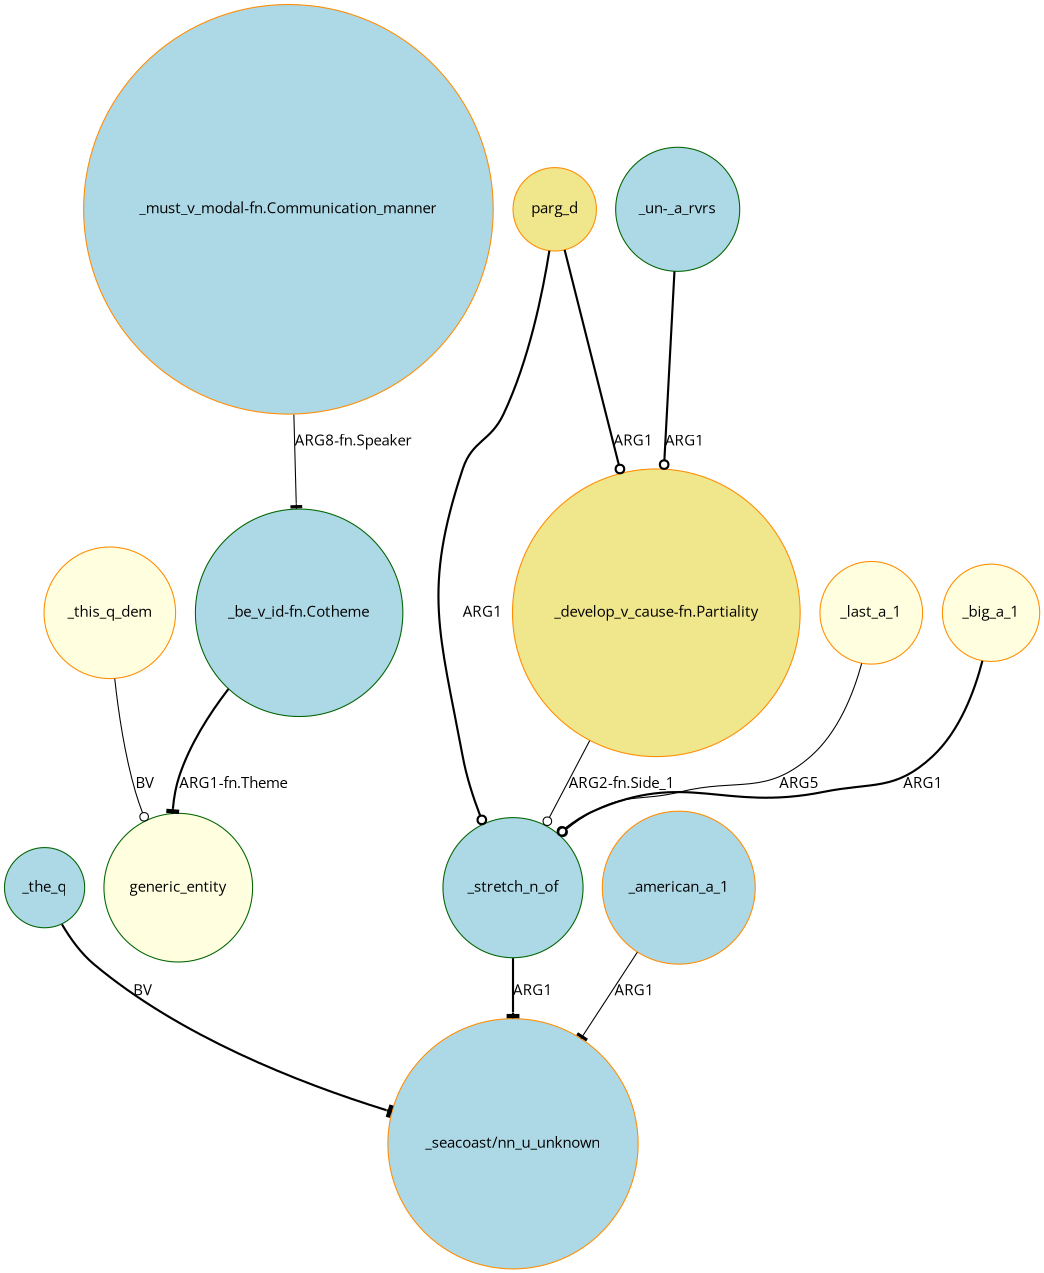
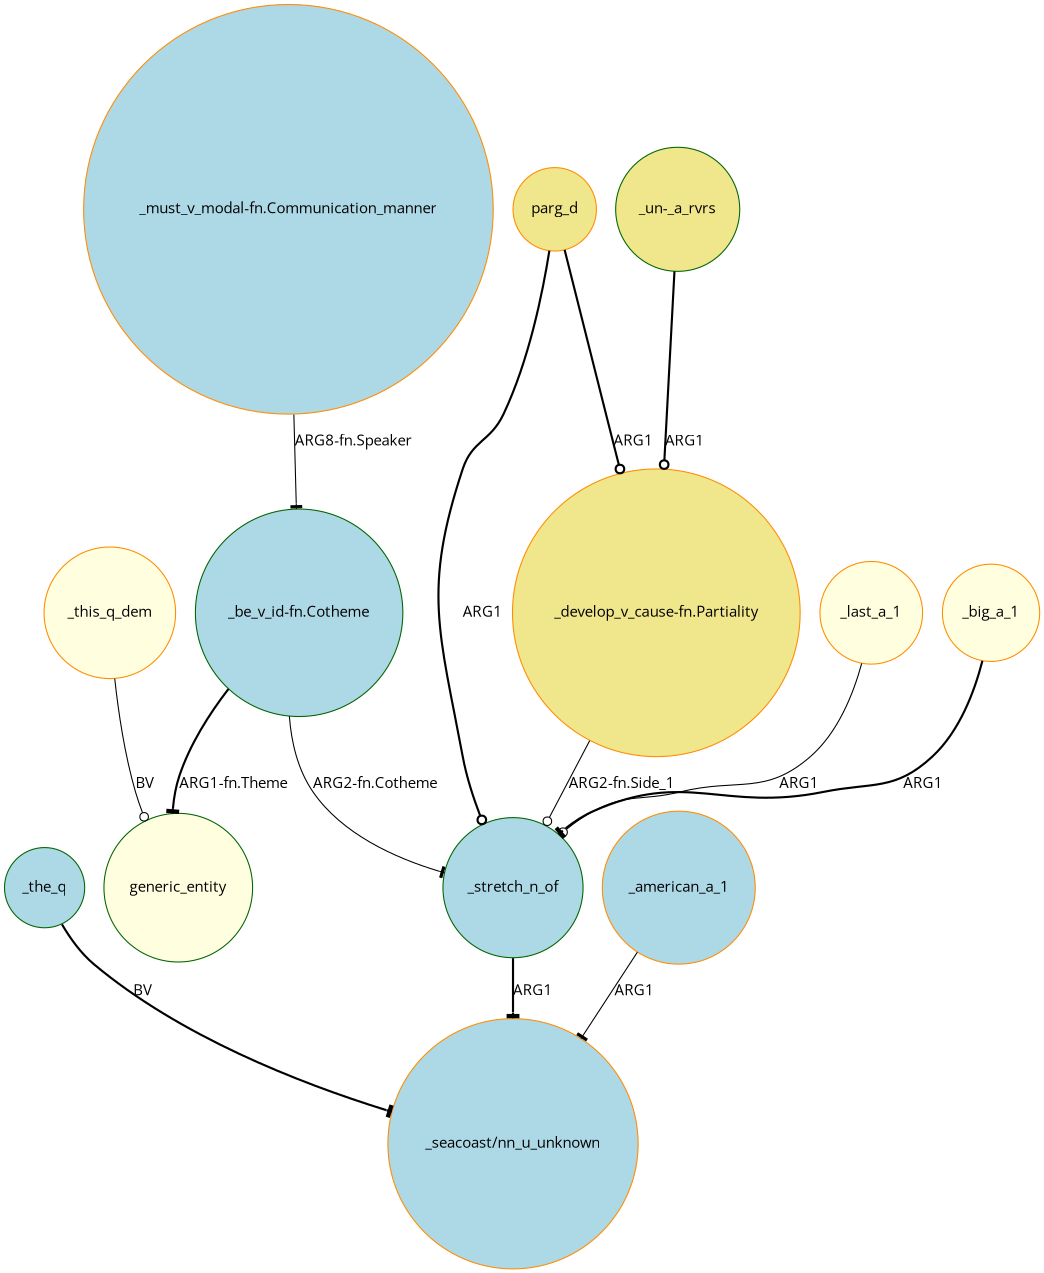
(678, 209) -> (678, 209)
(799, 784) -> (799, 784)
(804, 795) -> (804, 795)
none -> (337, 818)
